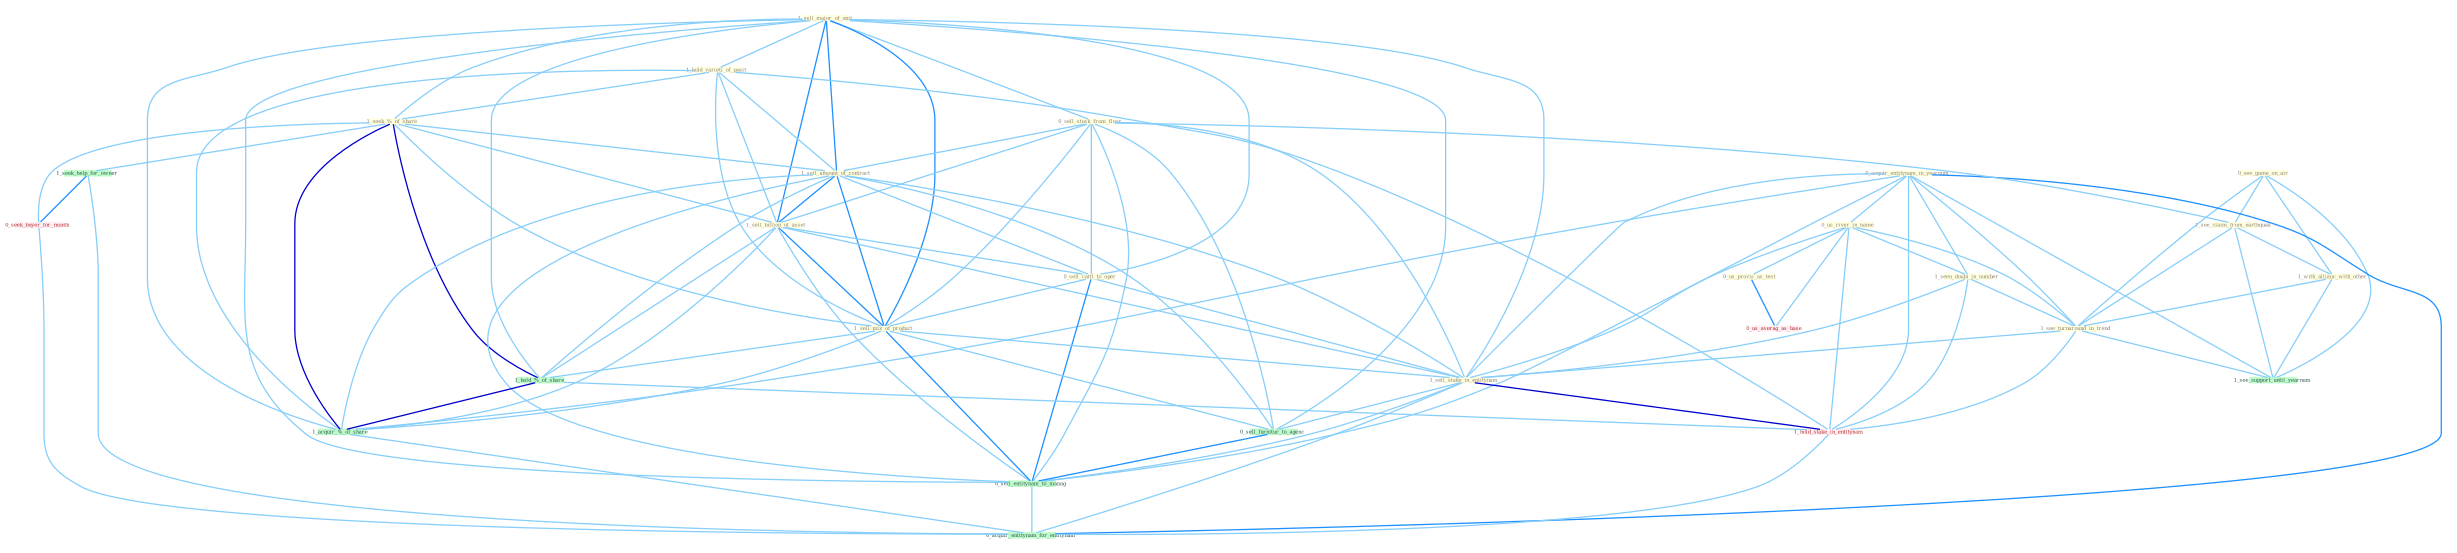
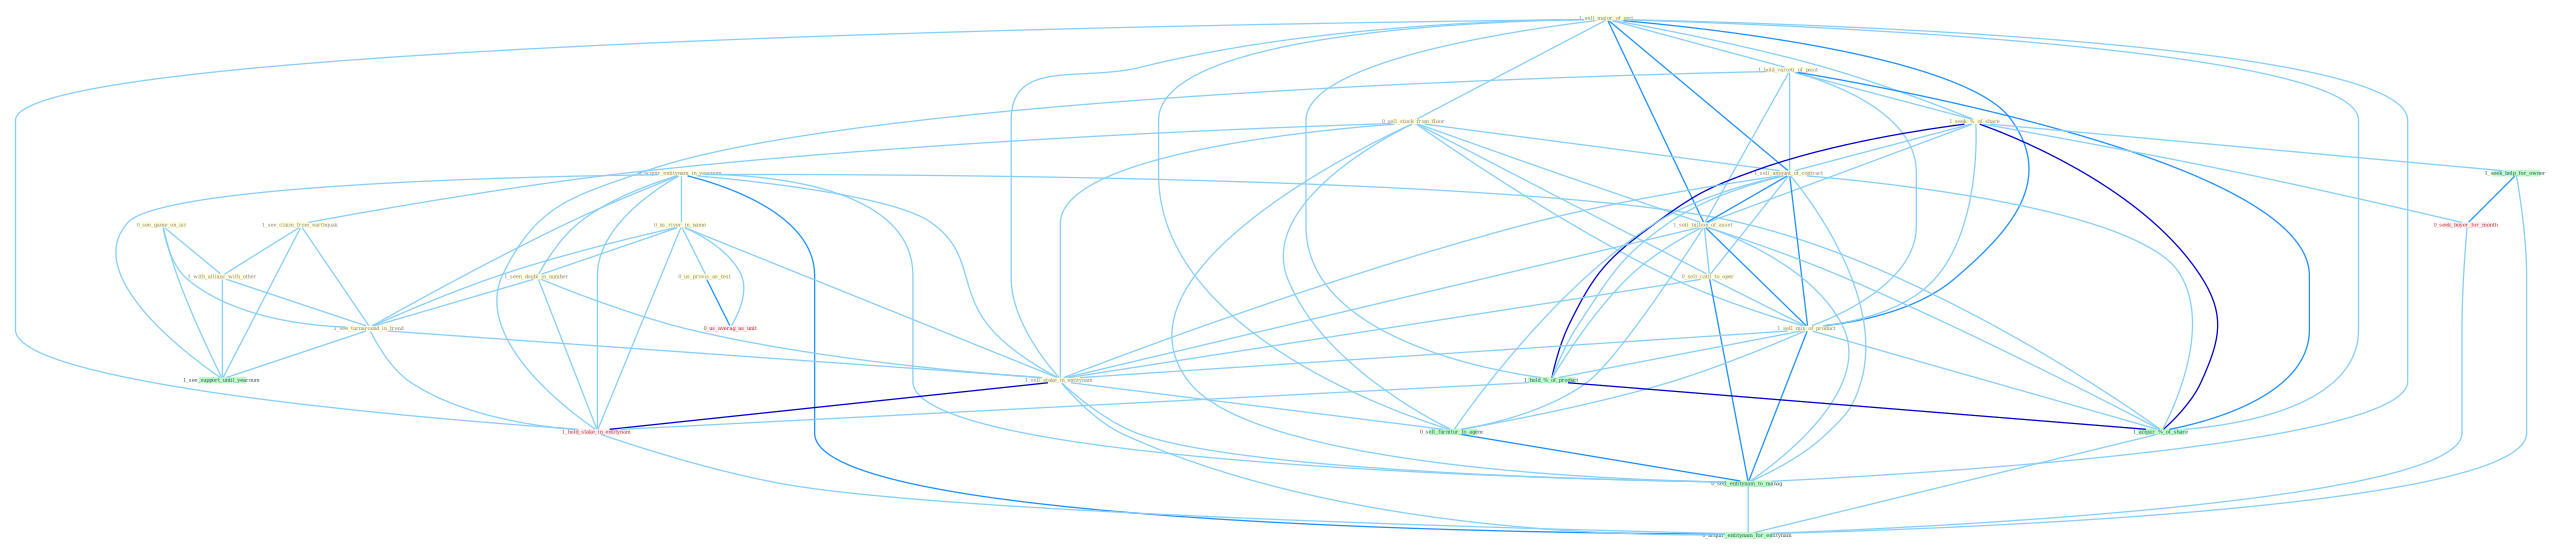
(1183, 65) -> (402, 57)
(277, 108) -> (2188, 174)
(2249, 199) -> none
(1775, 328) -> (731, 328)
none -> (1613, 355)
(540, 380) -> (1552, 380)
